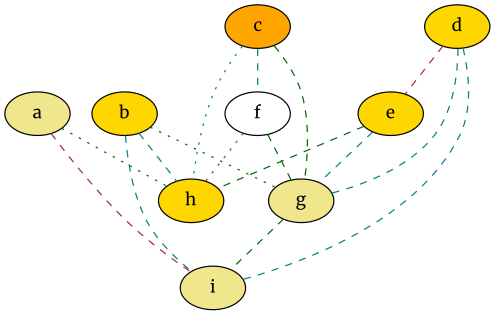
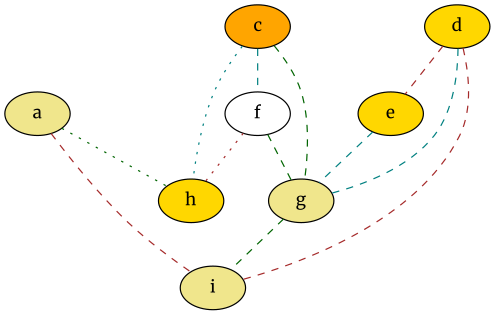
(125, 114) -> none
(291, 157) -> none
(402, 203) -> (402, 203)
